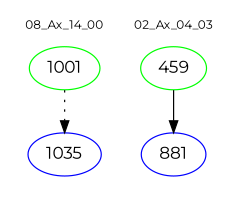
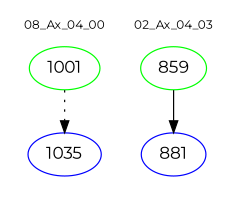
(65, 26) -> (65, 26)
(174, 68) -> (174, 68)
